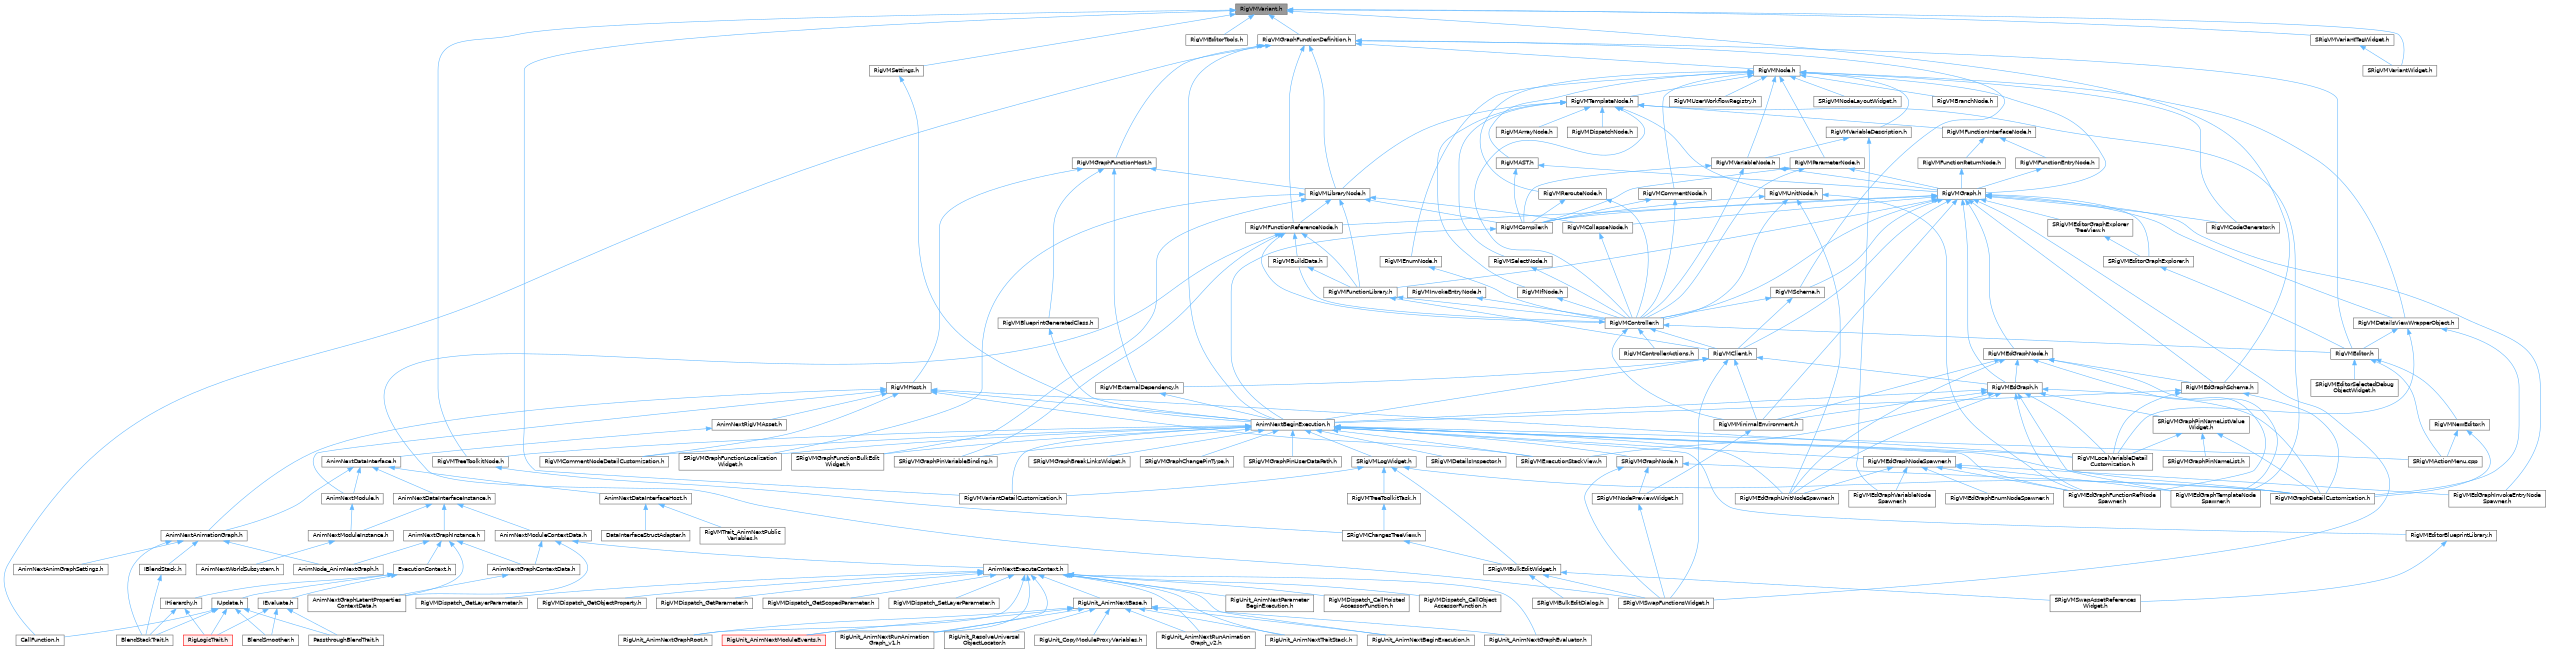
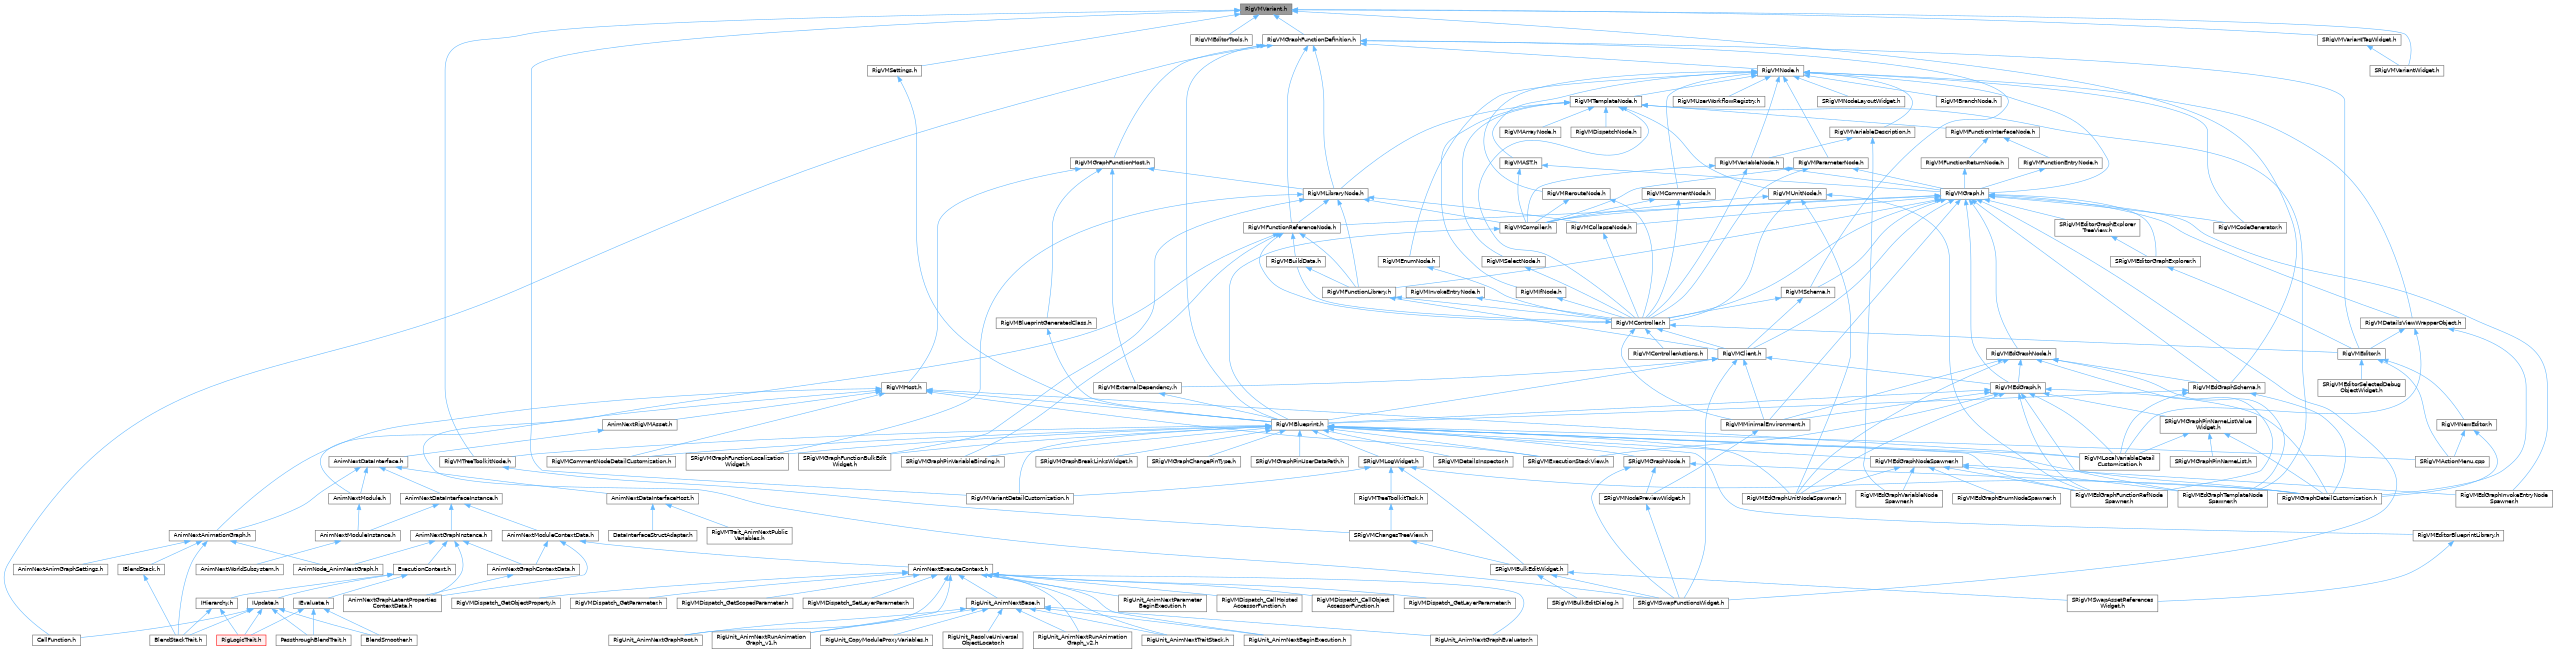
(1293, 425) -> (1300, 425)
(774, 640) -> none
